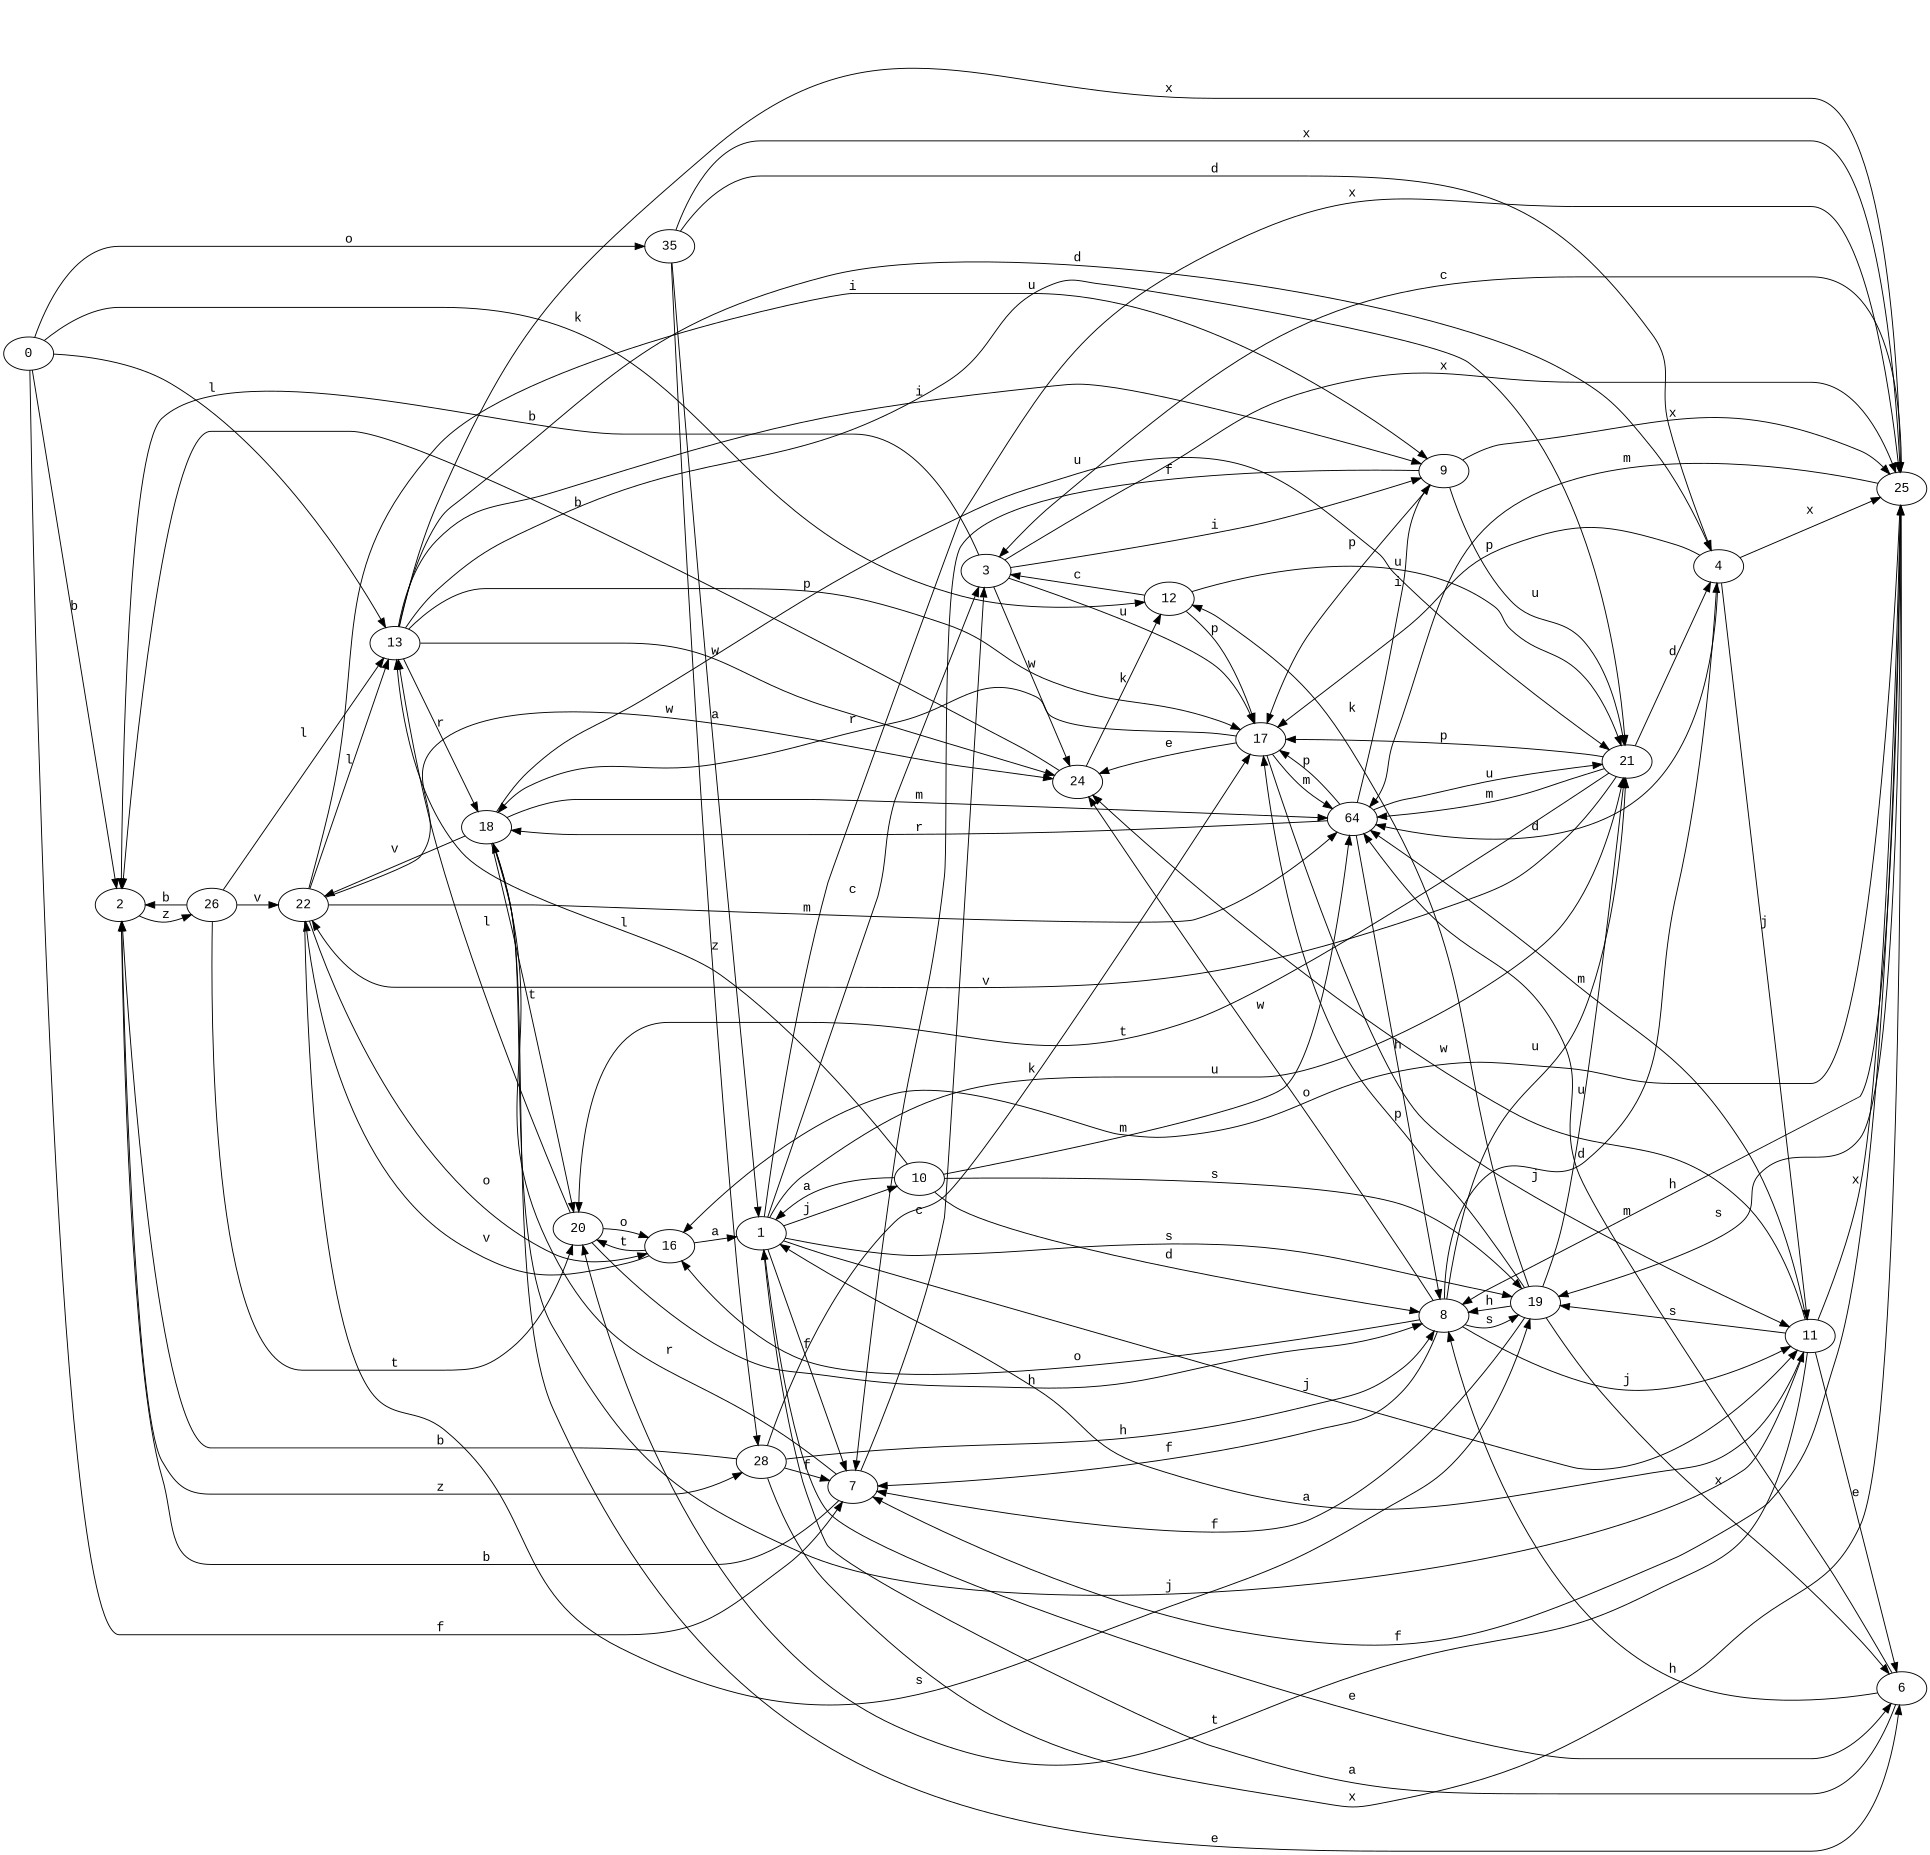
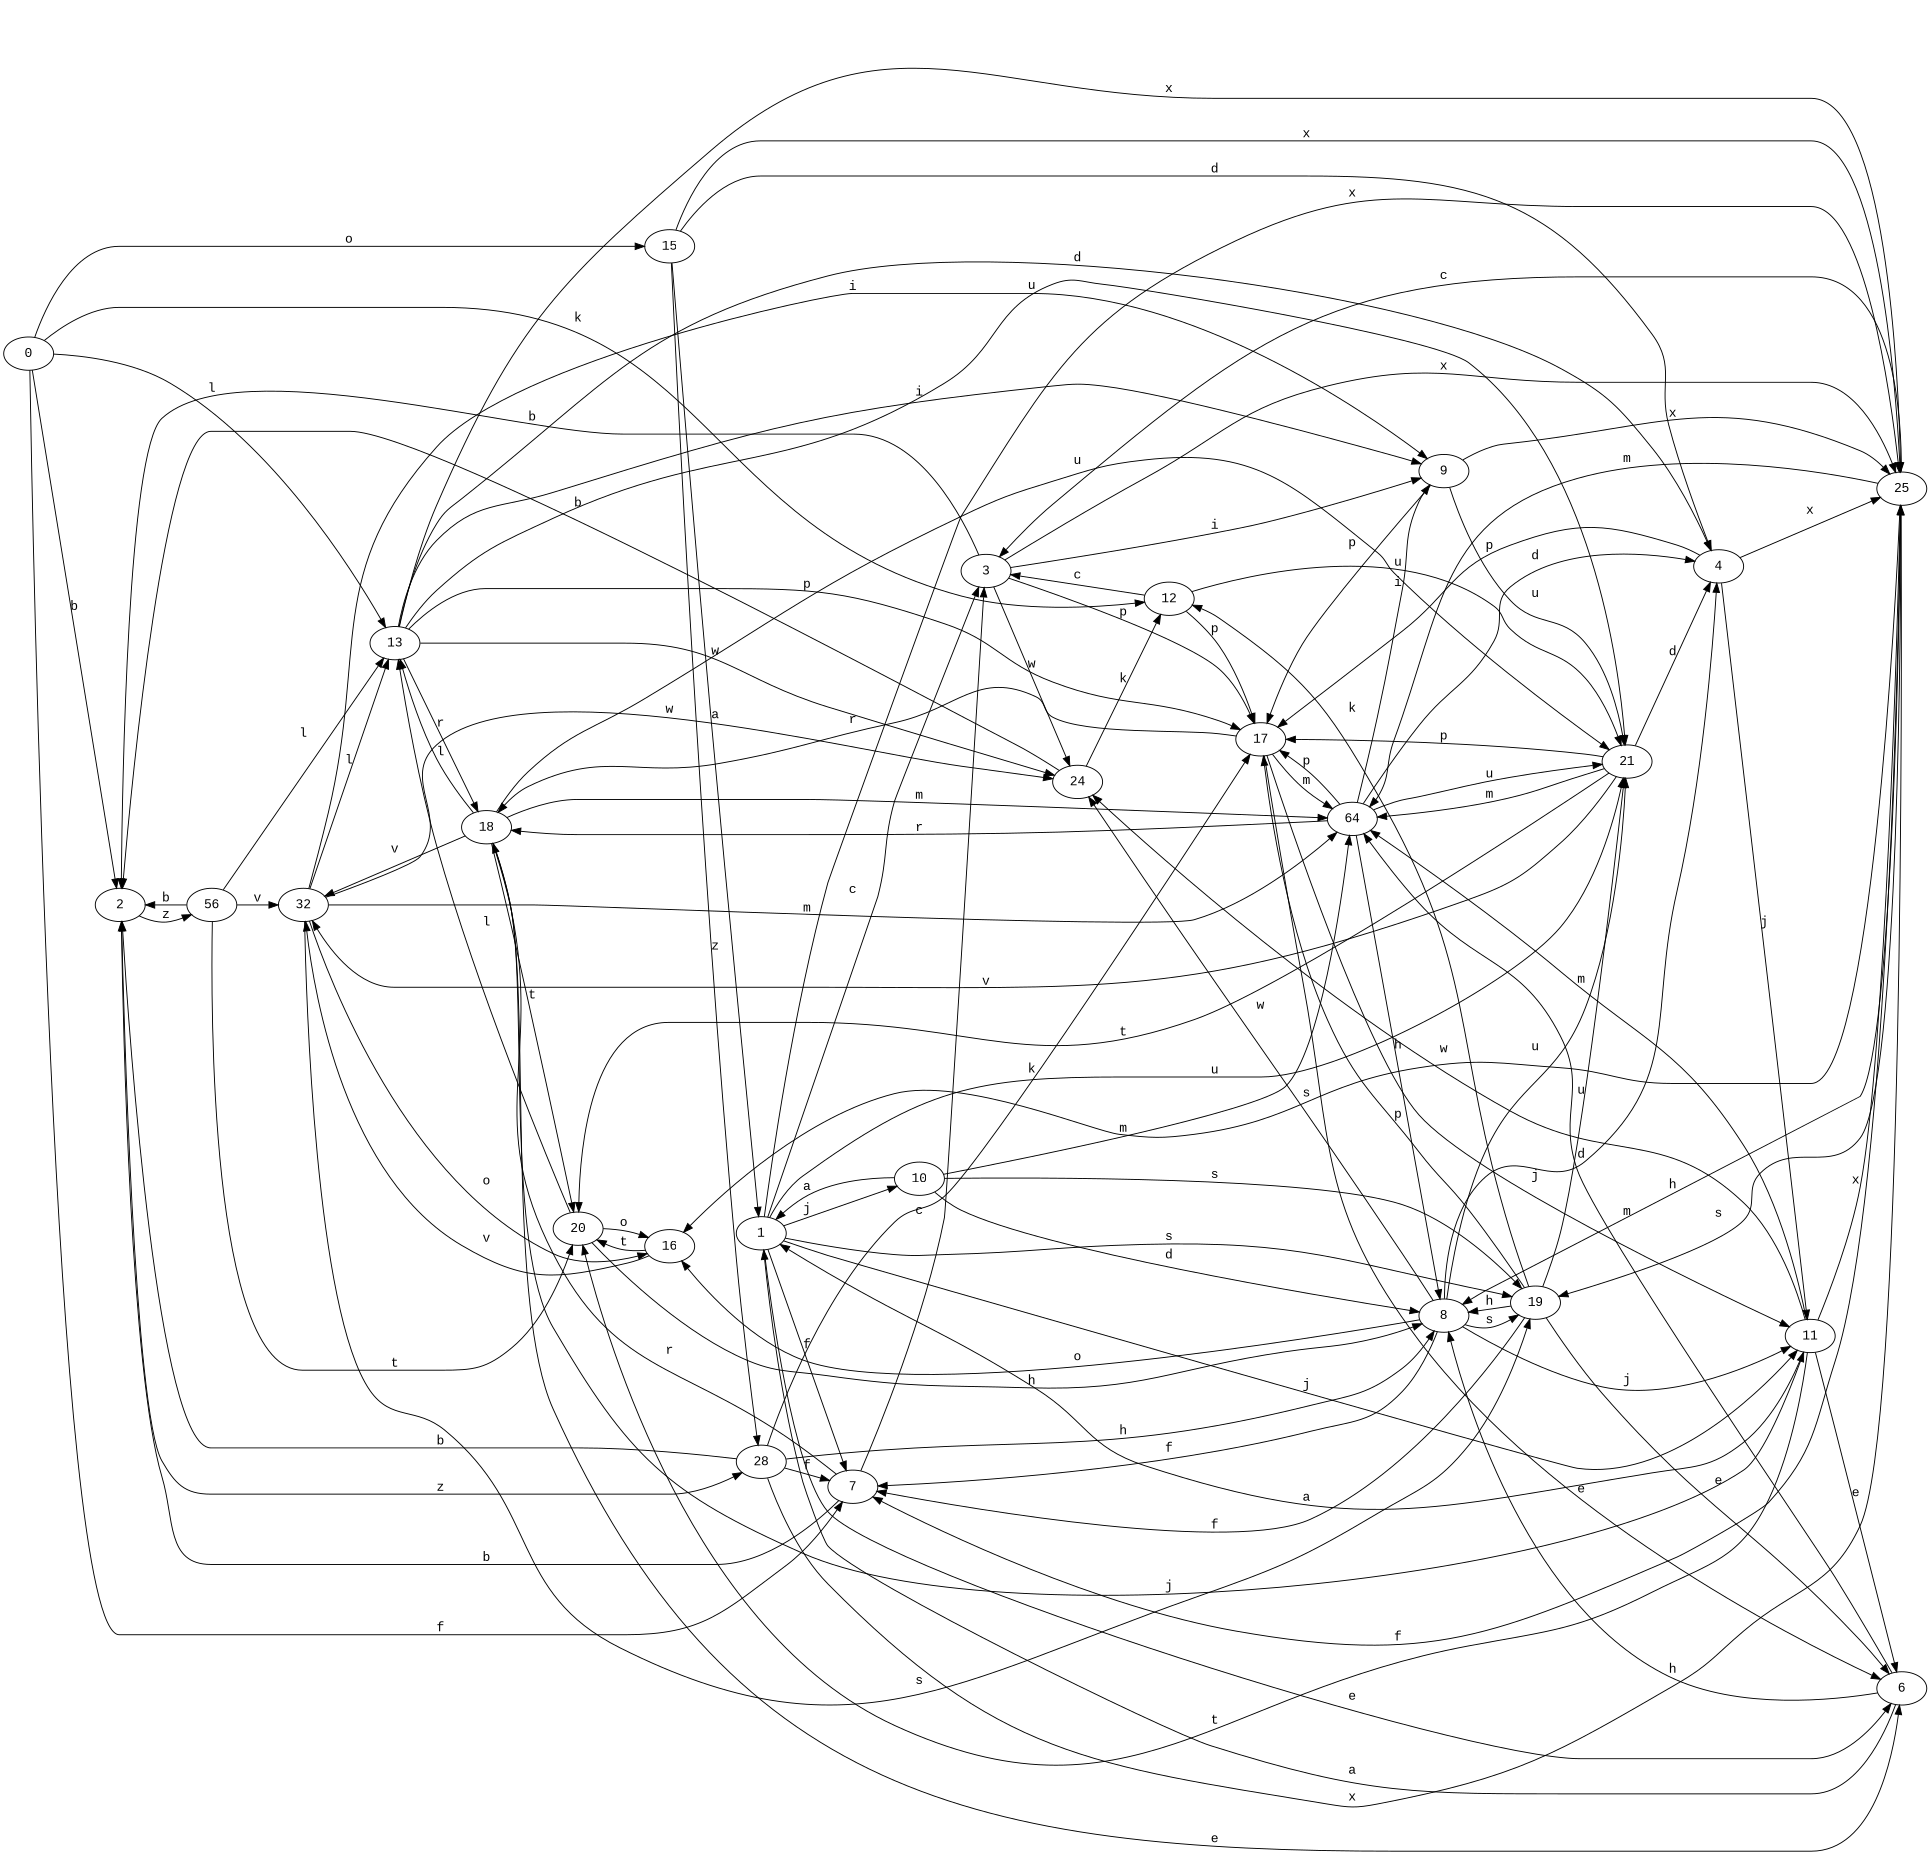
(670, 246) -> (670, 246)
(1123, 612) -> (1123, 612)
(1172, 755) -> (1390, 1298)
(946, 770) -> none
(1637, 798) -> (1499, 626)
(212, 905) -> (212, 905)
(303, 905) -> (303, 905)
(621, 930) -> (428, 741)
(1307, 1093) -> (1307, 1093)
(711, 1240) -> none
(1677, 1320) -> none
(1719, 1481) -> (1719, 1481)
